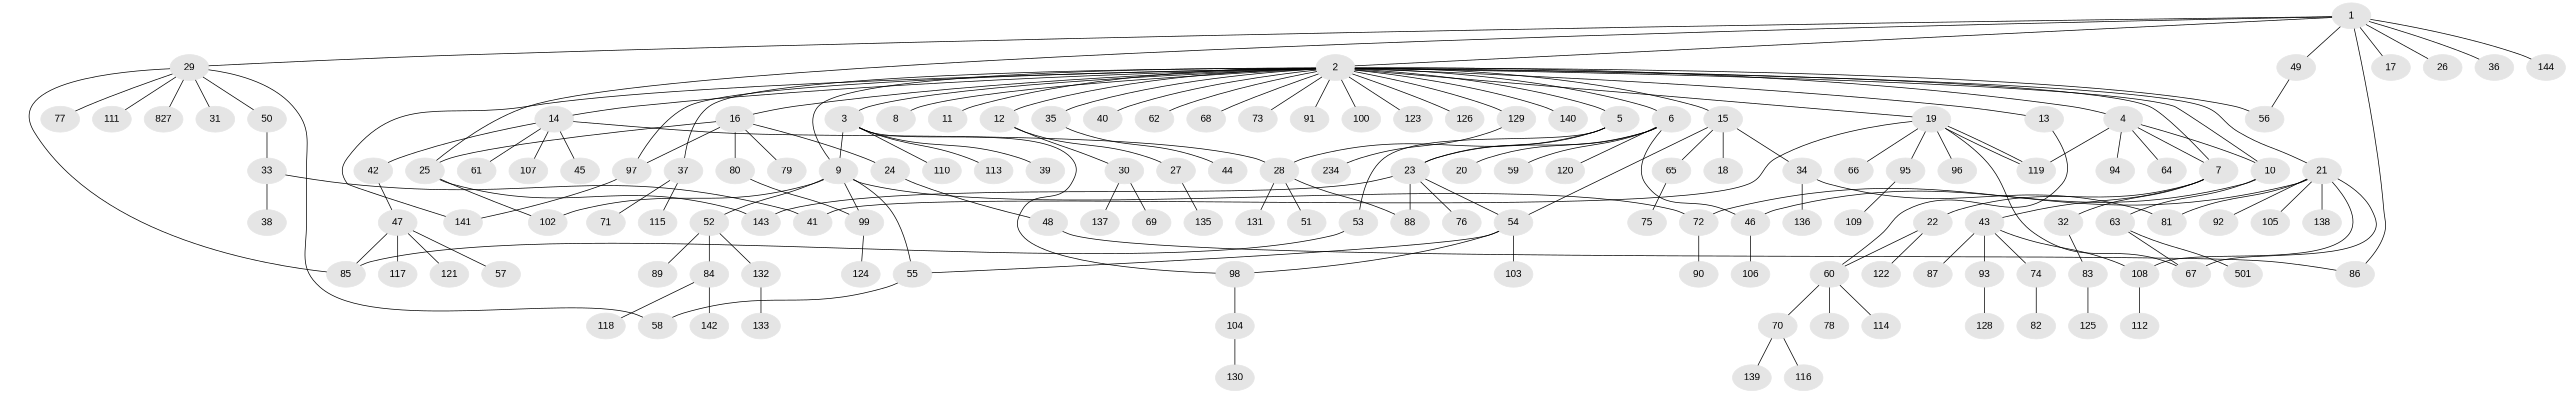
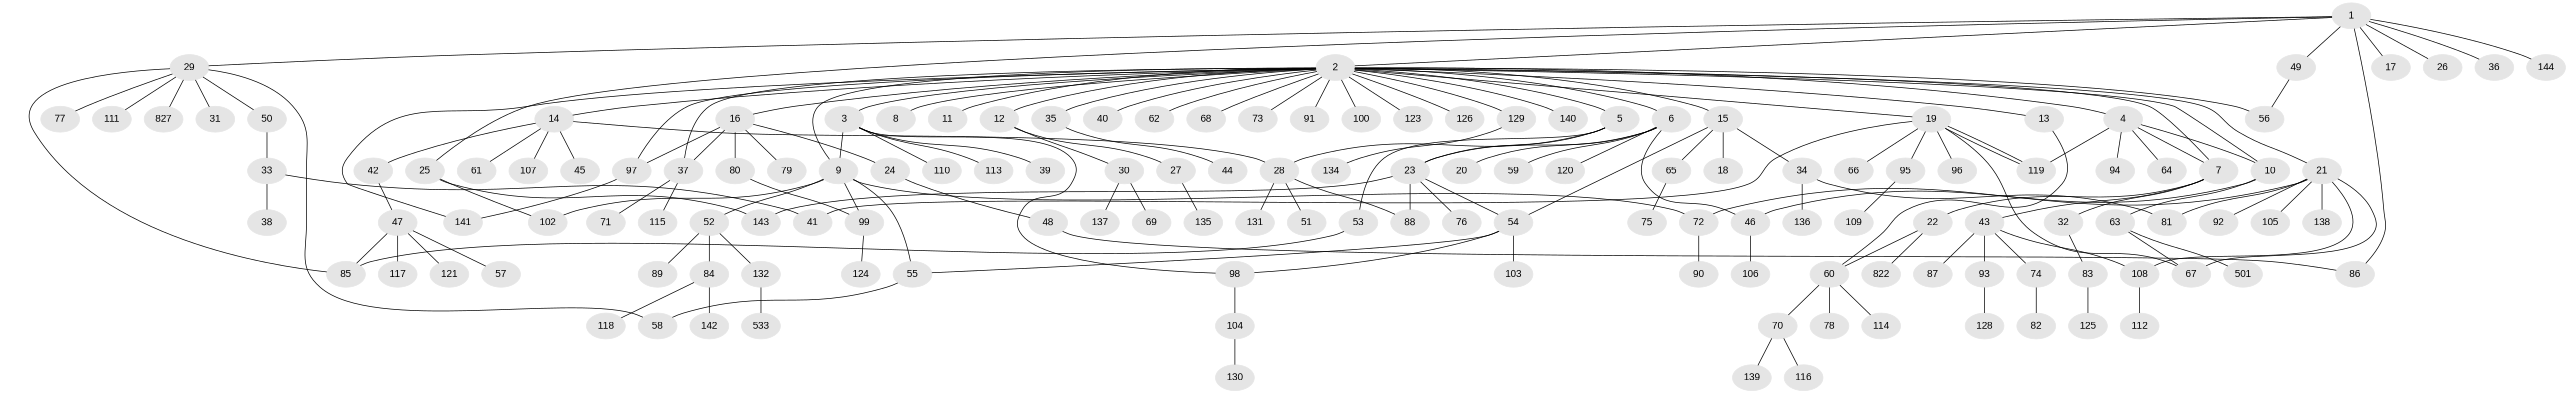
(577, 137) -> (709, 145)
(1331, 171) -> (1331, 171)
(1881, 274) -> (1881, 274)
(761, 326) -> (761, 326)
